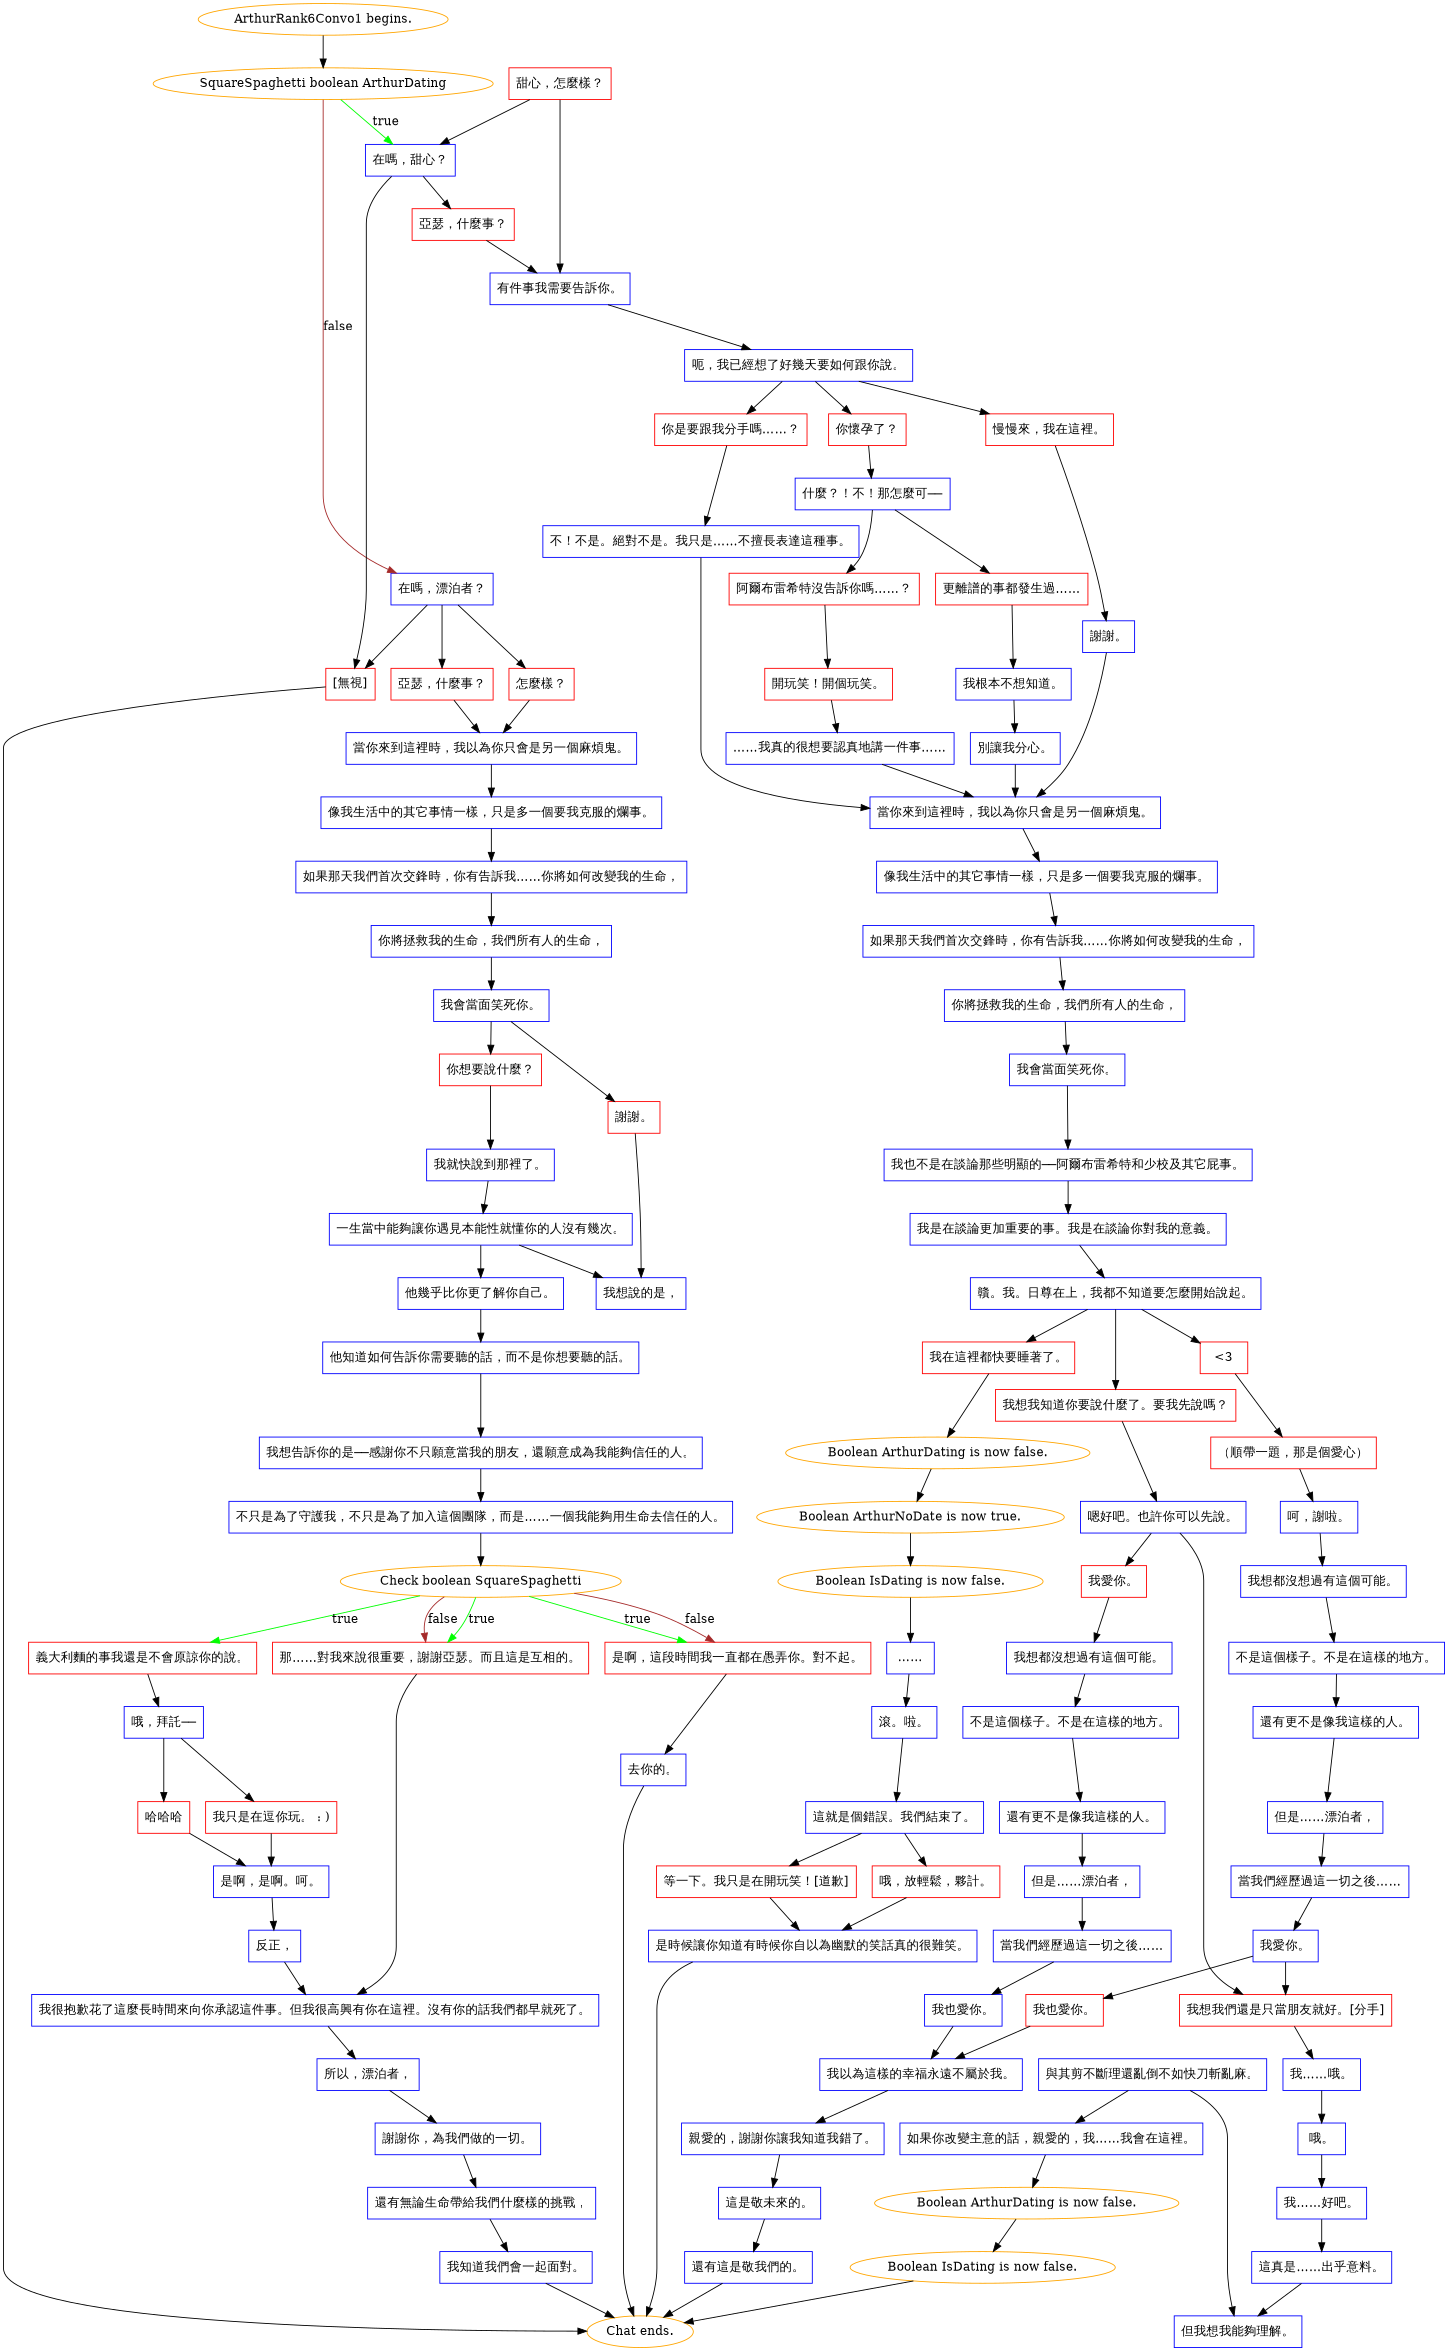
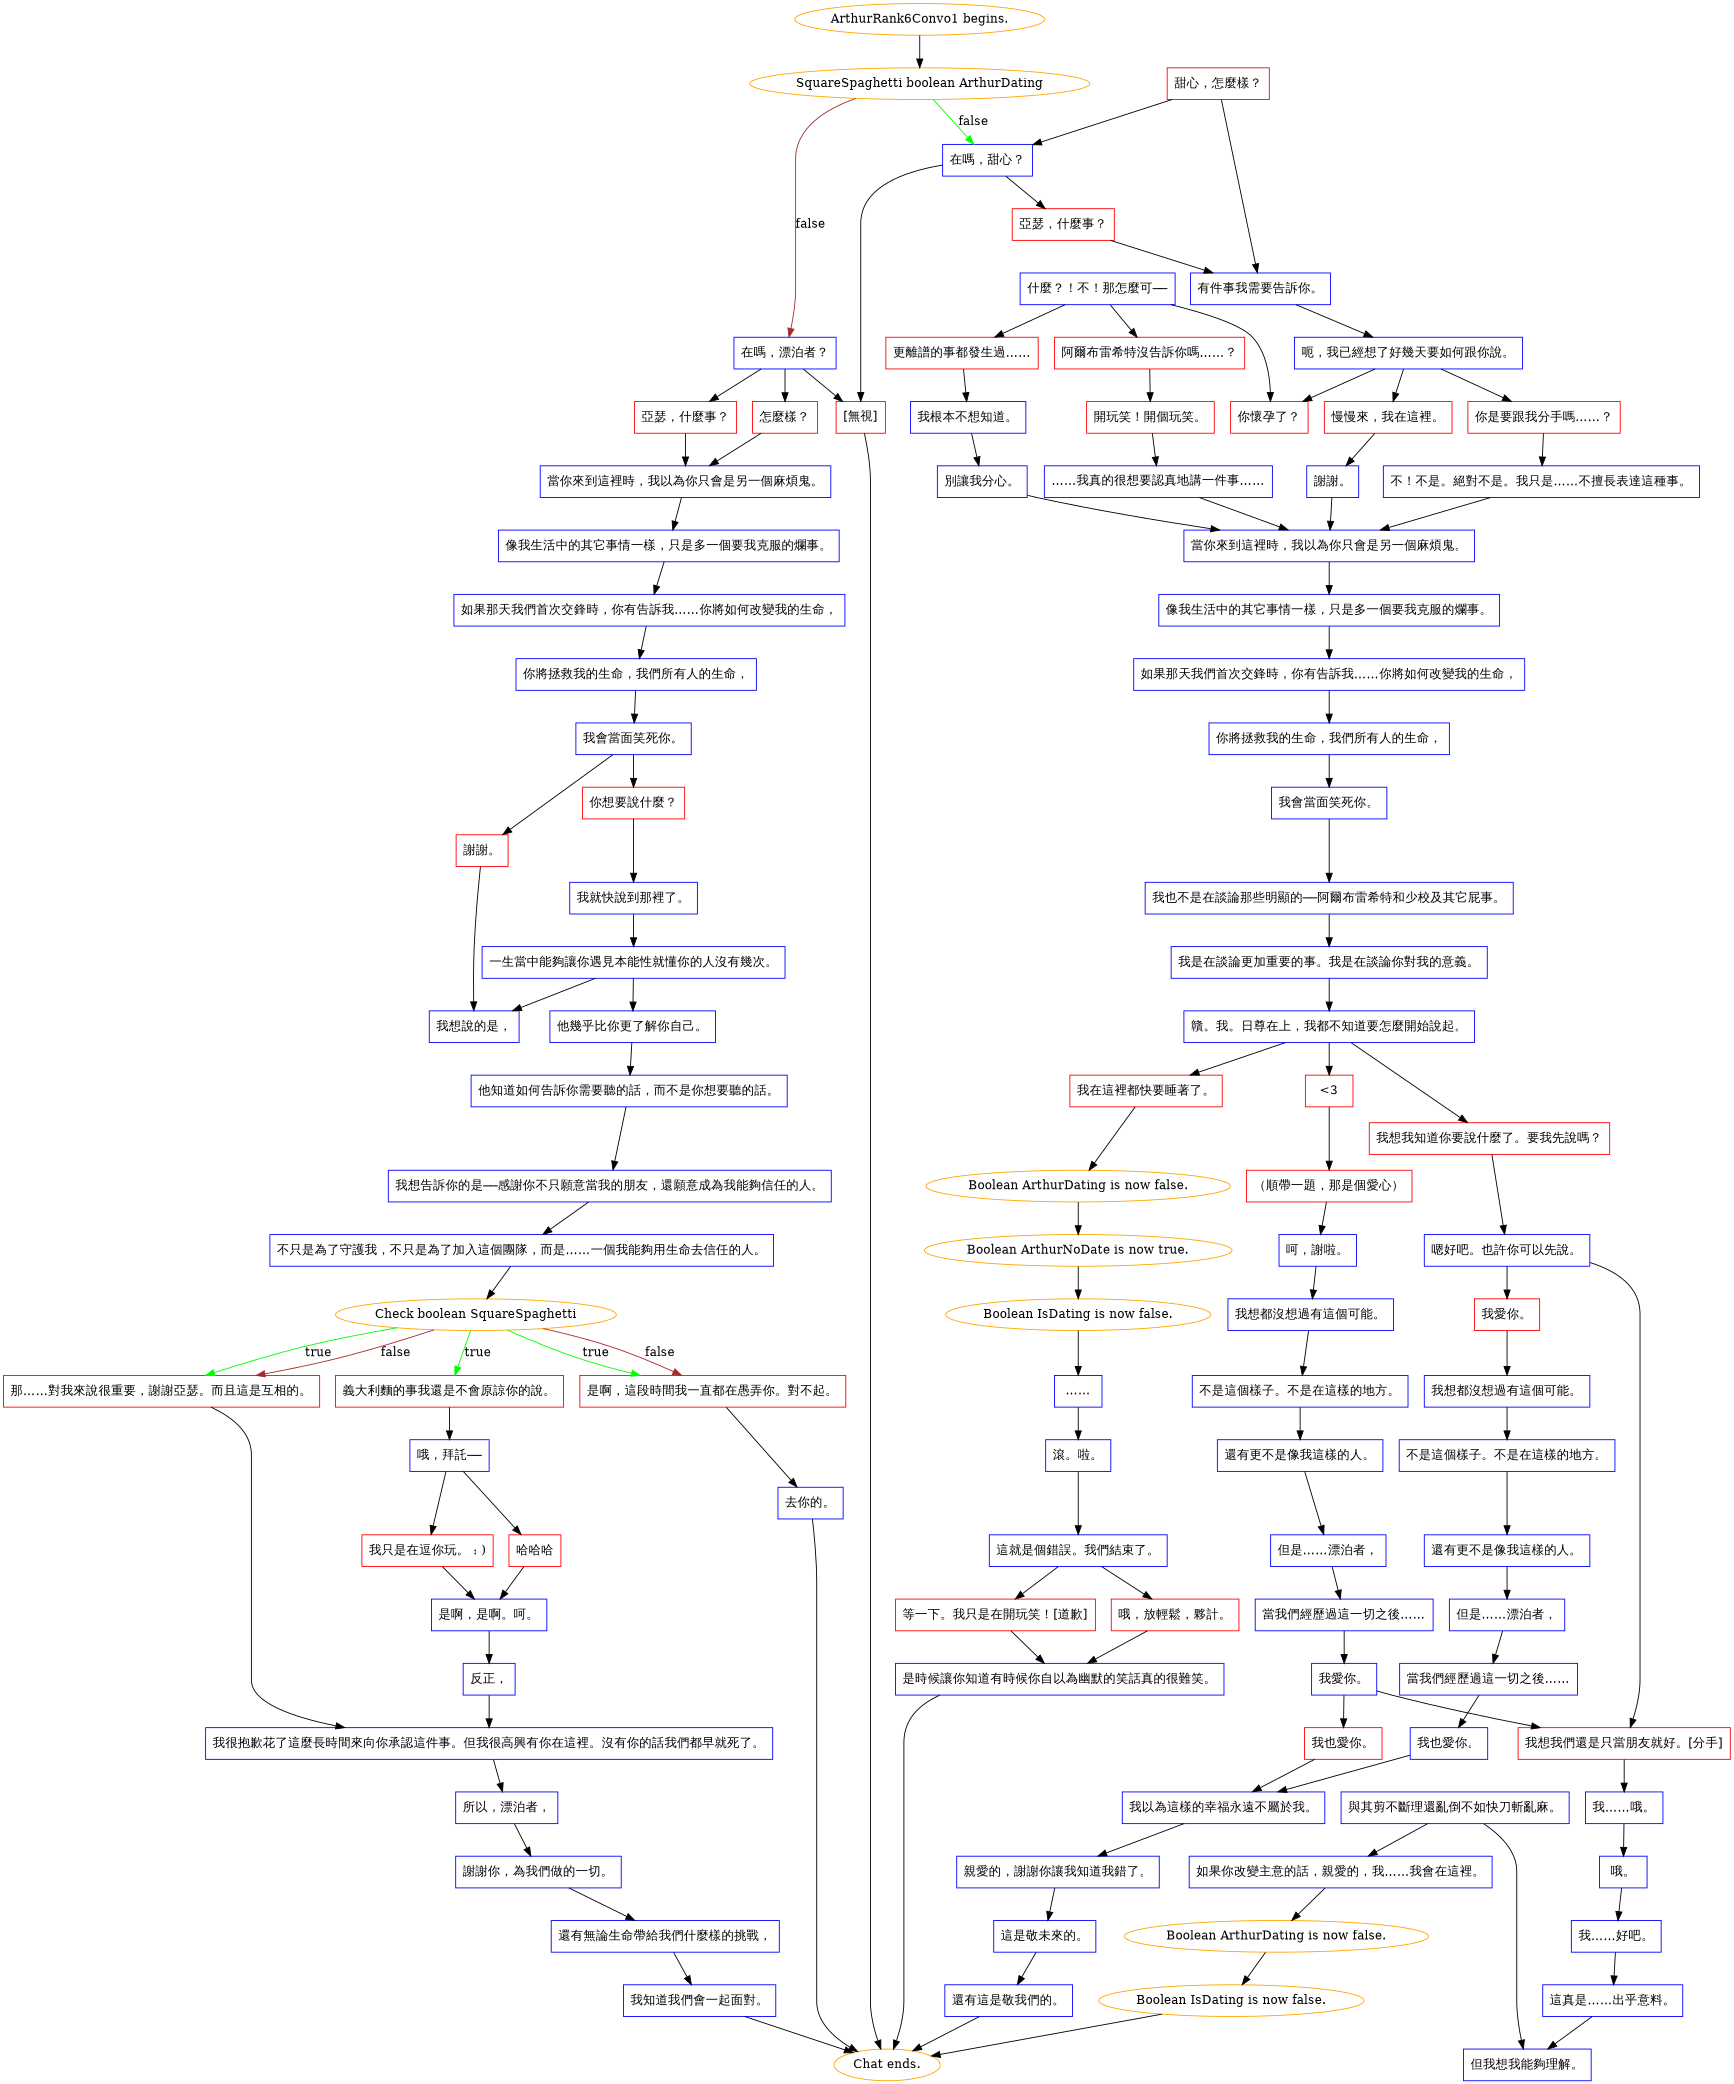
(386, 122) -> (973, 122)
(870, 457) -> (1241, 329)
